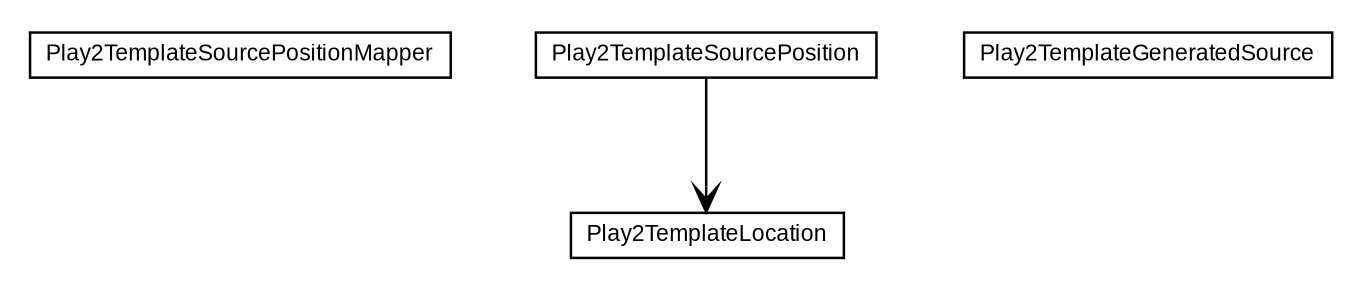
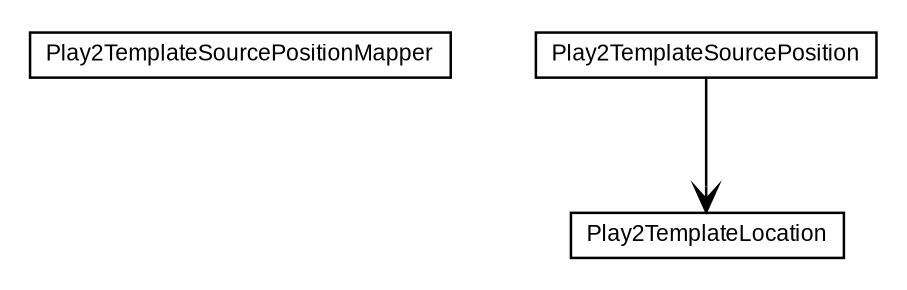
(1147, 55) -> none
